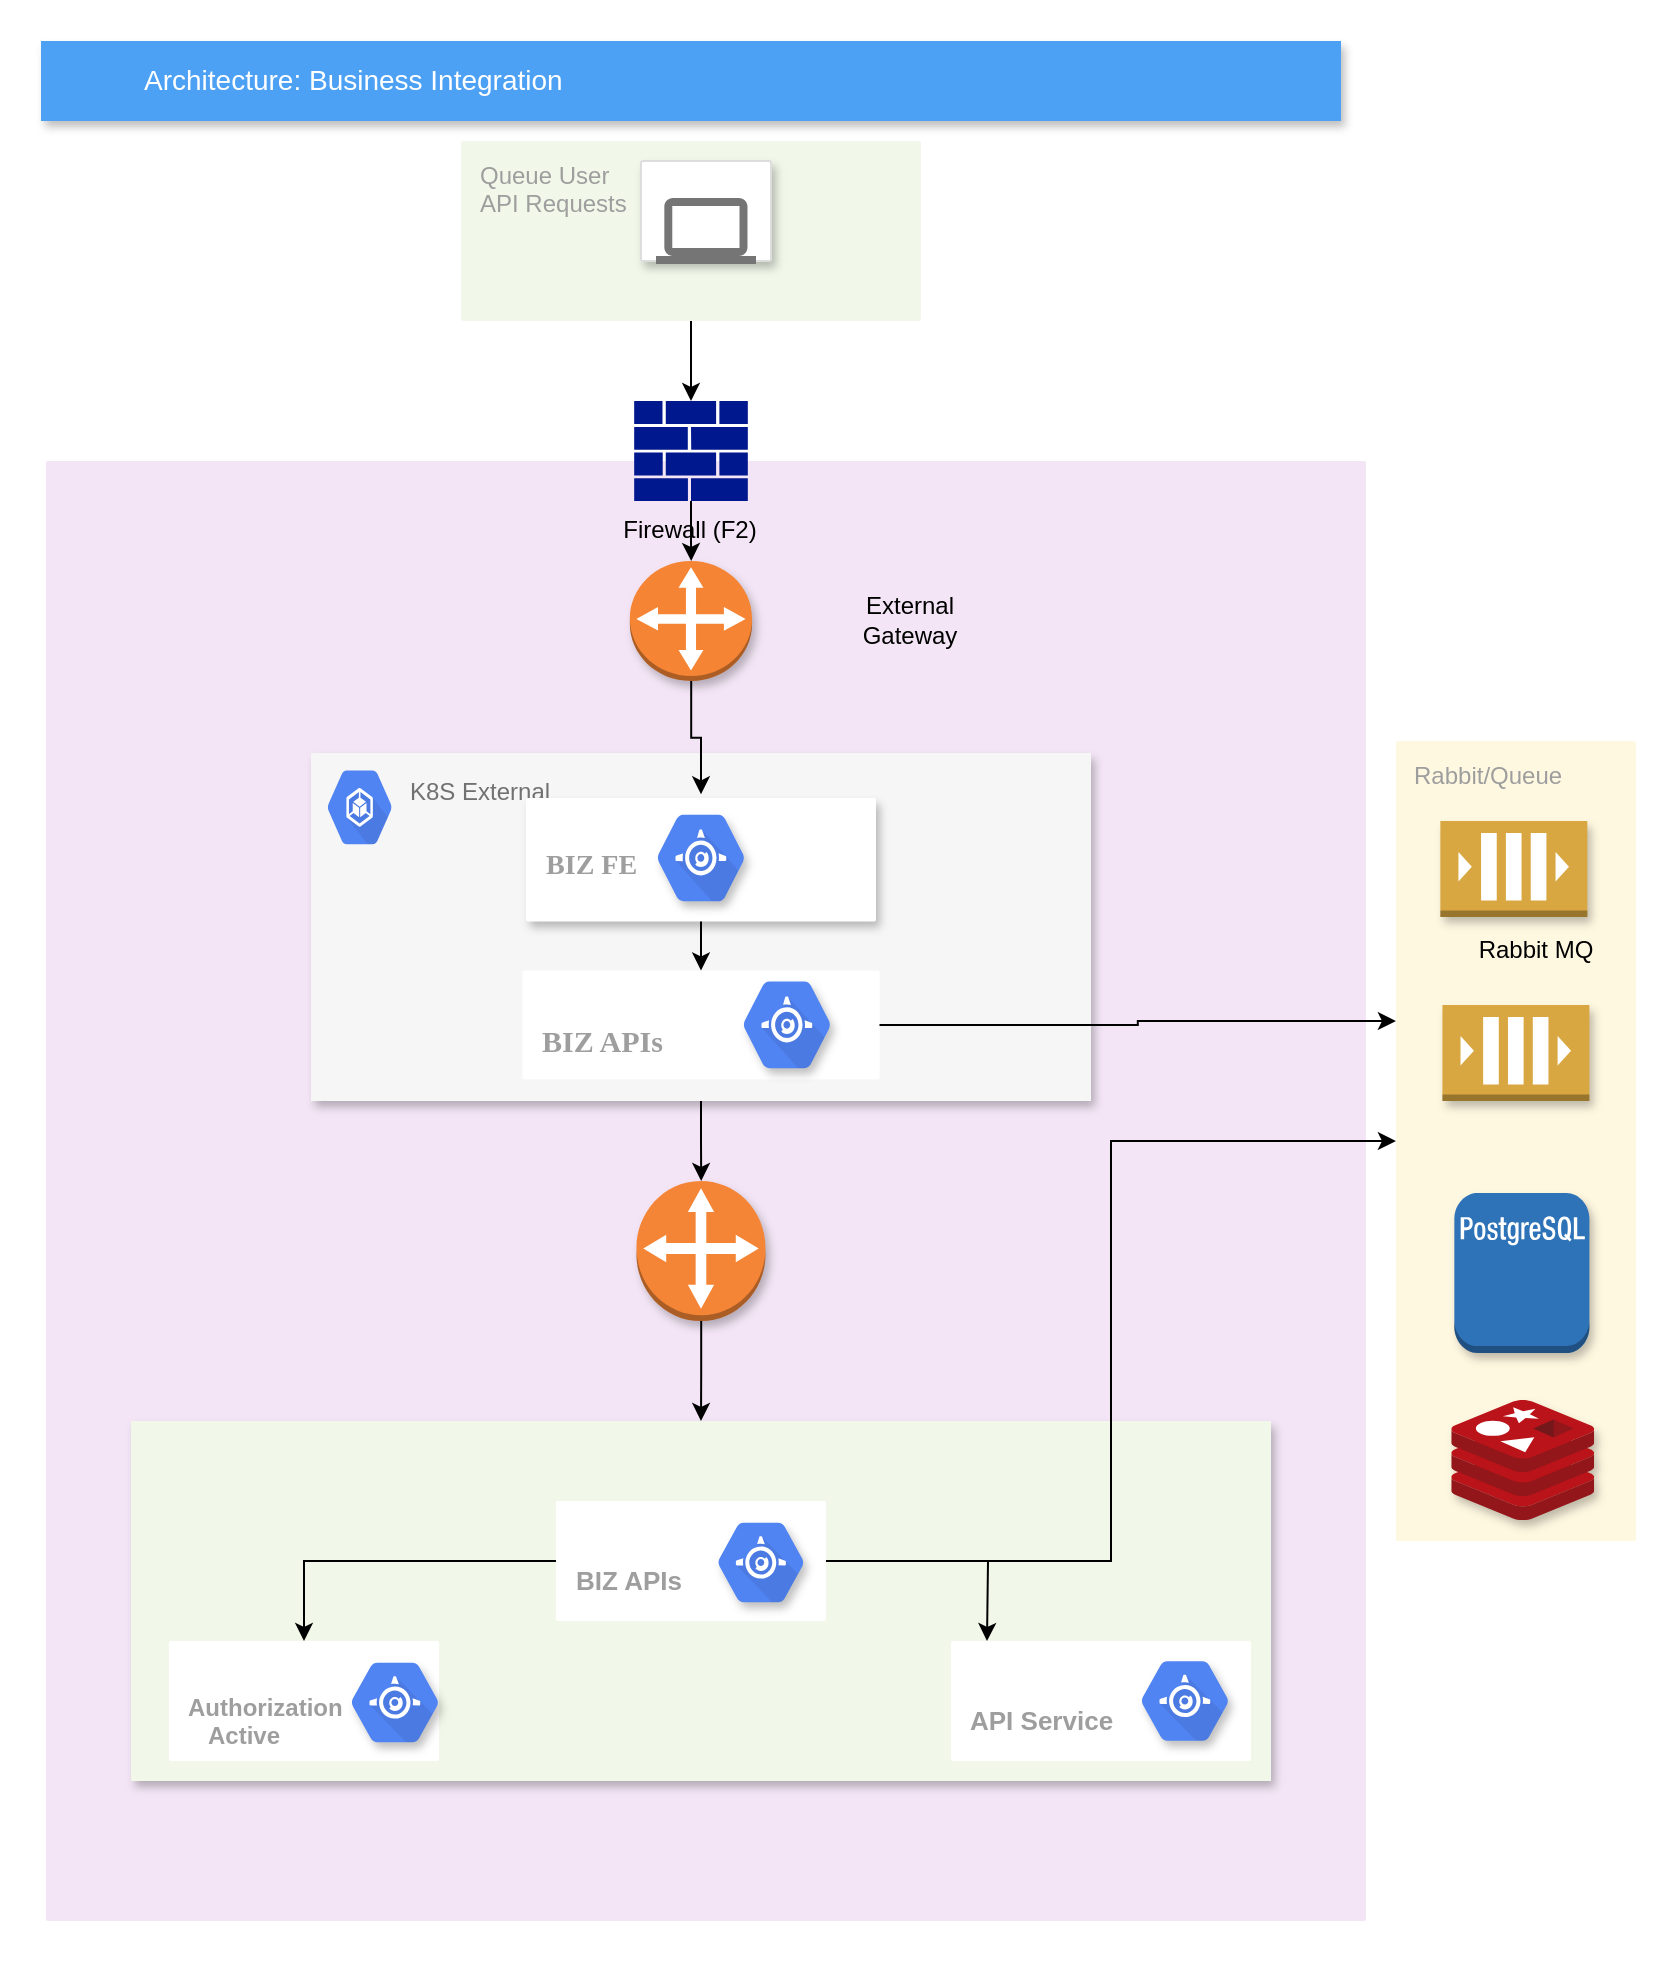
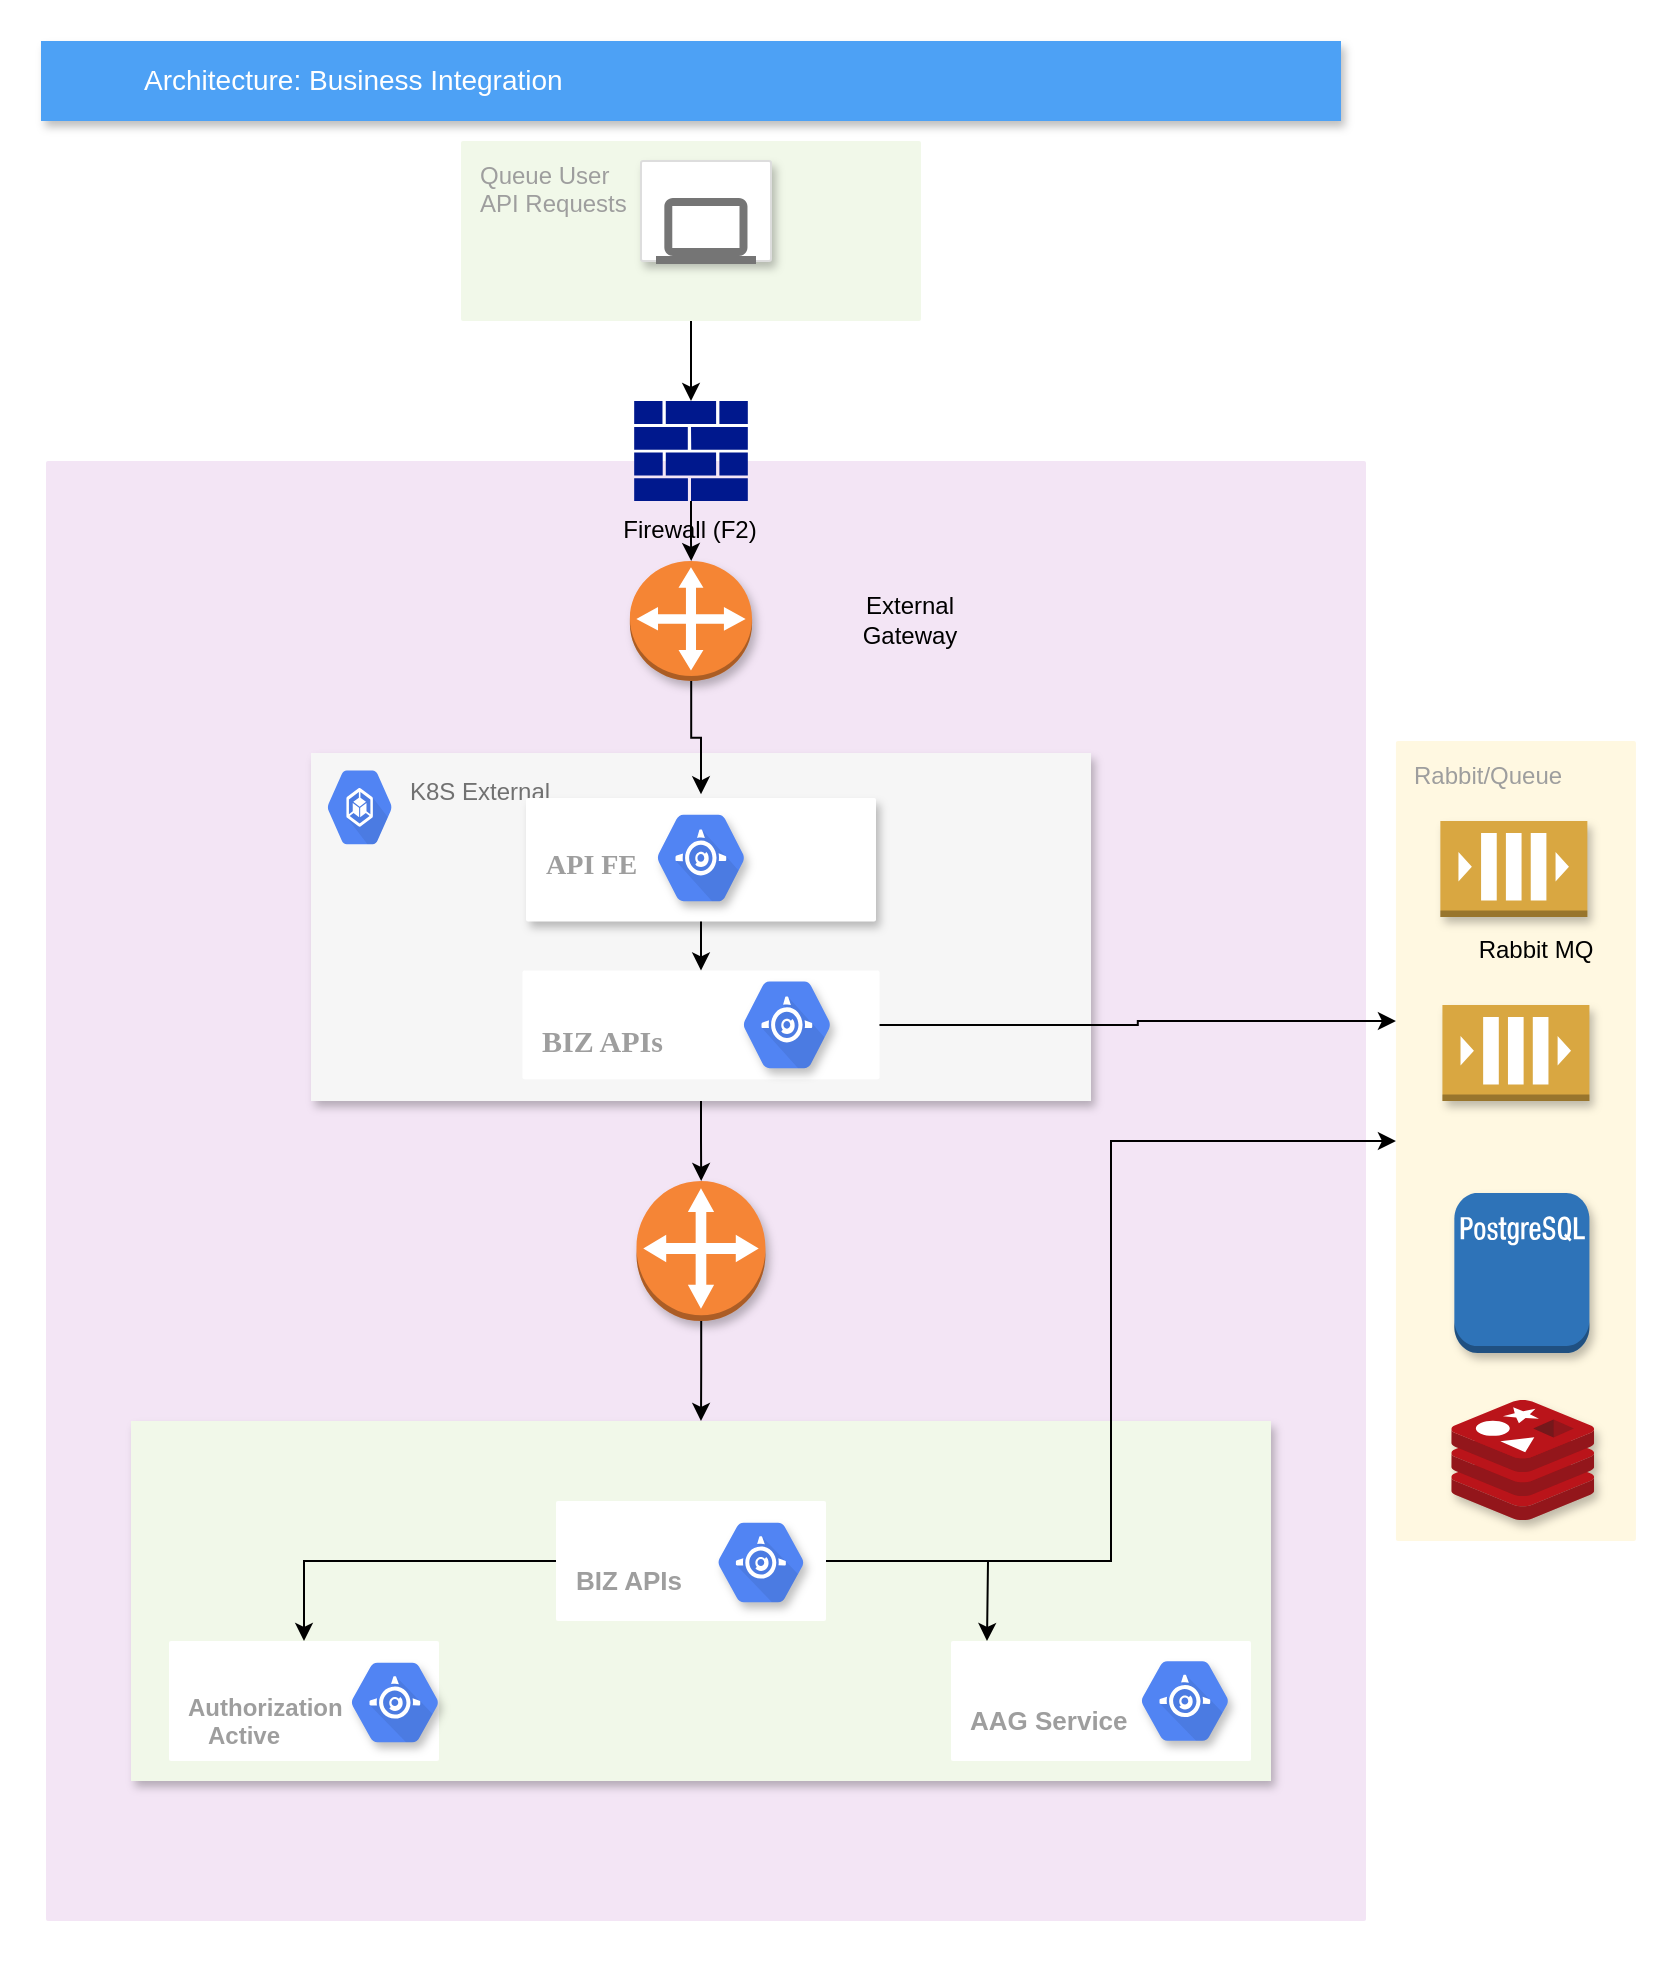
(584, 835) -> (584, 835)
(1039, 1677) -> (1039, 1677)
